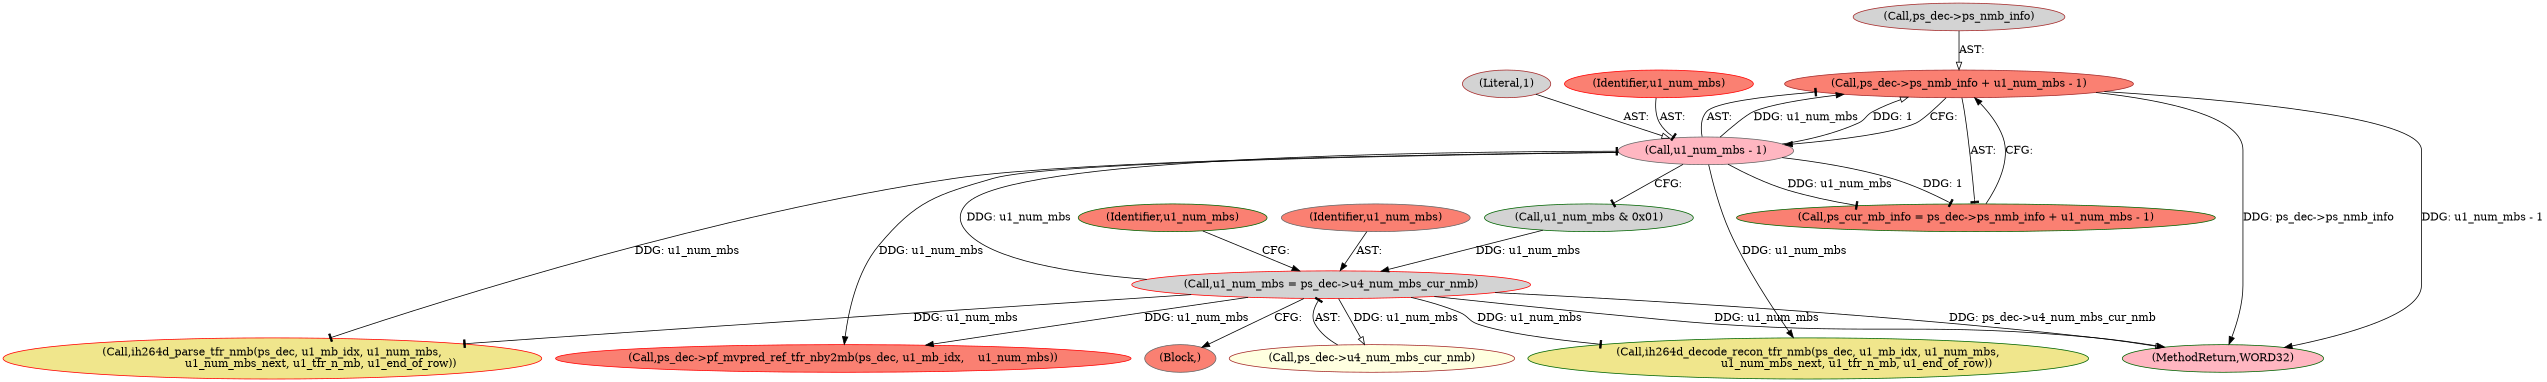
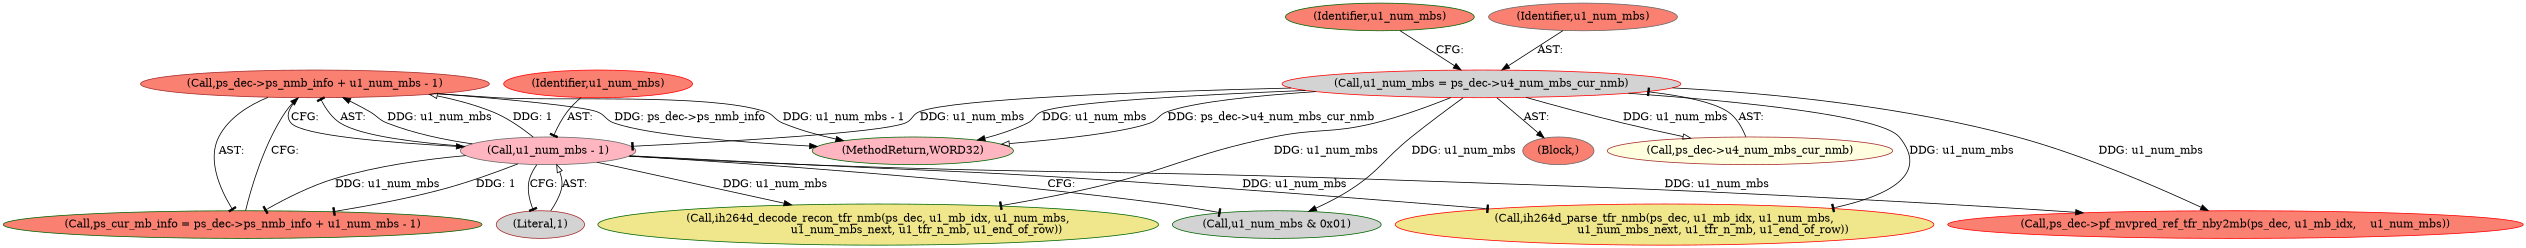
(1959, 17) -> none
none -> (528, 185)
(1466, 250) -> (1391, 155)
(1290, 318) -> (1538, 117)
